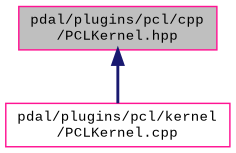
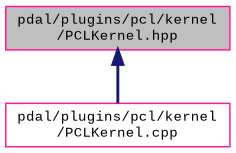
(118, 28) -> (118, 28)
